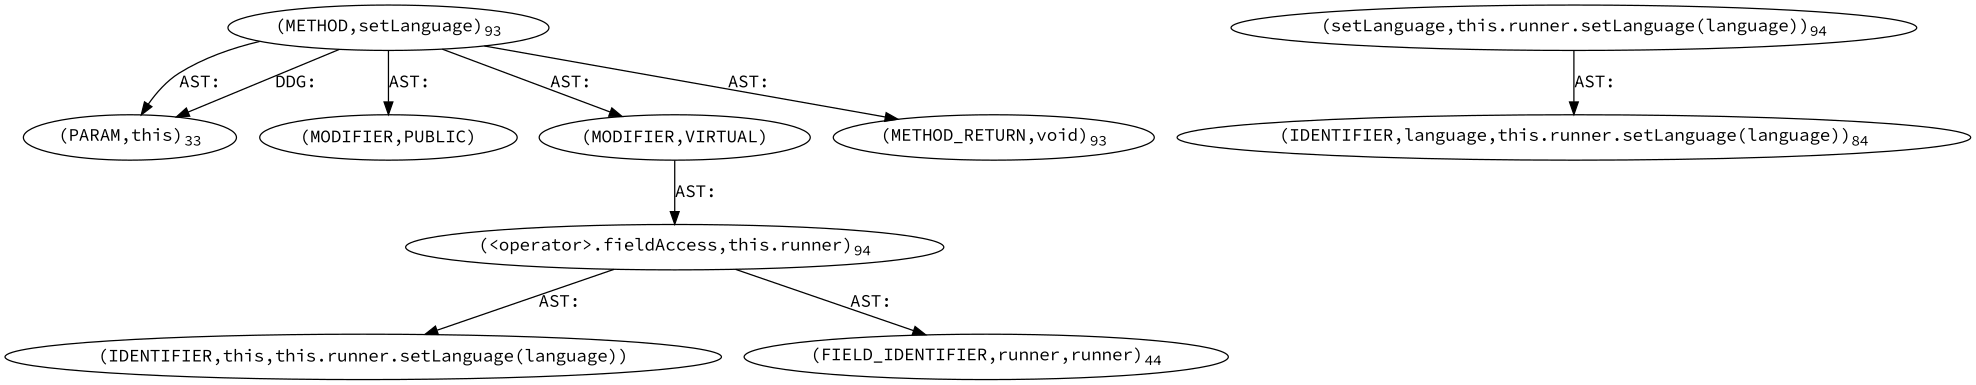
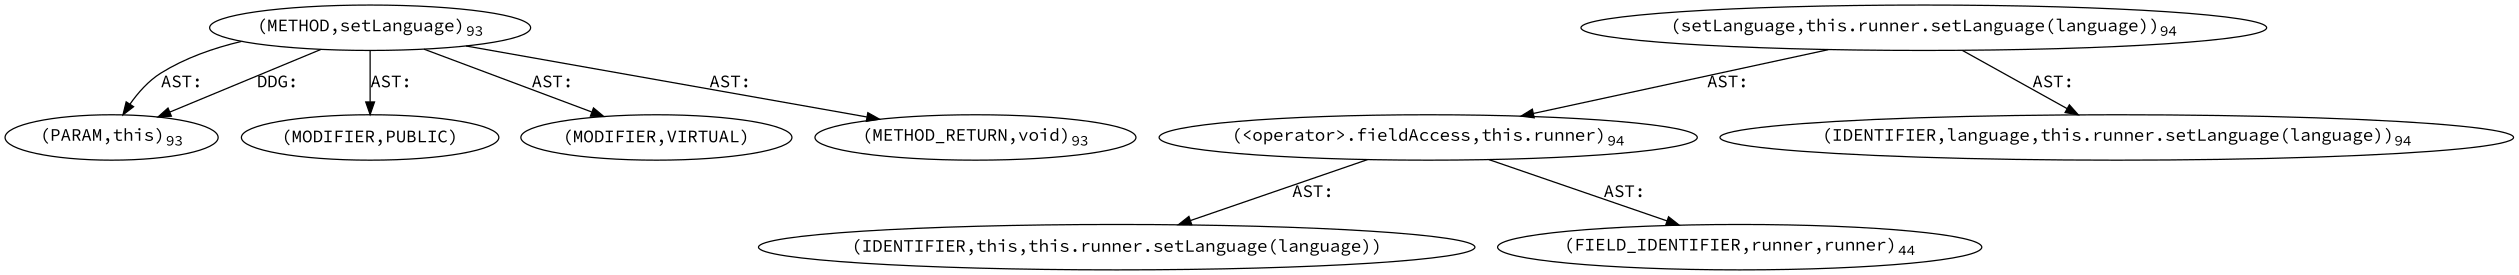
(193, 136) -> (175, 136)
(1860, 136) -> (2403, 136)
(675, 186) -> (1681, 82)
